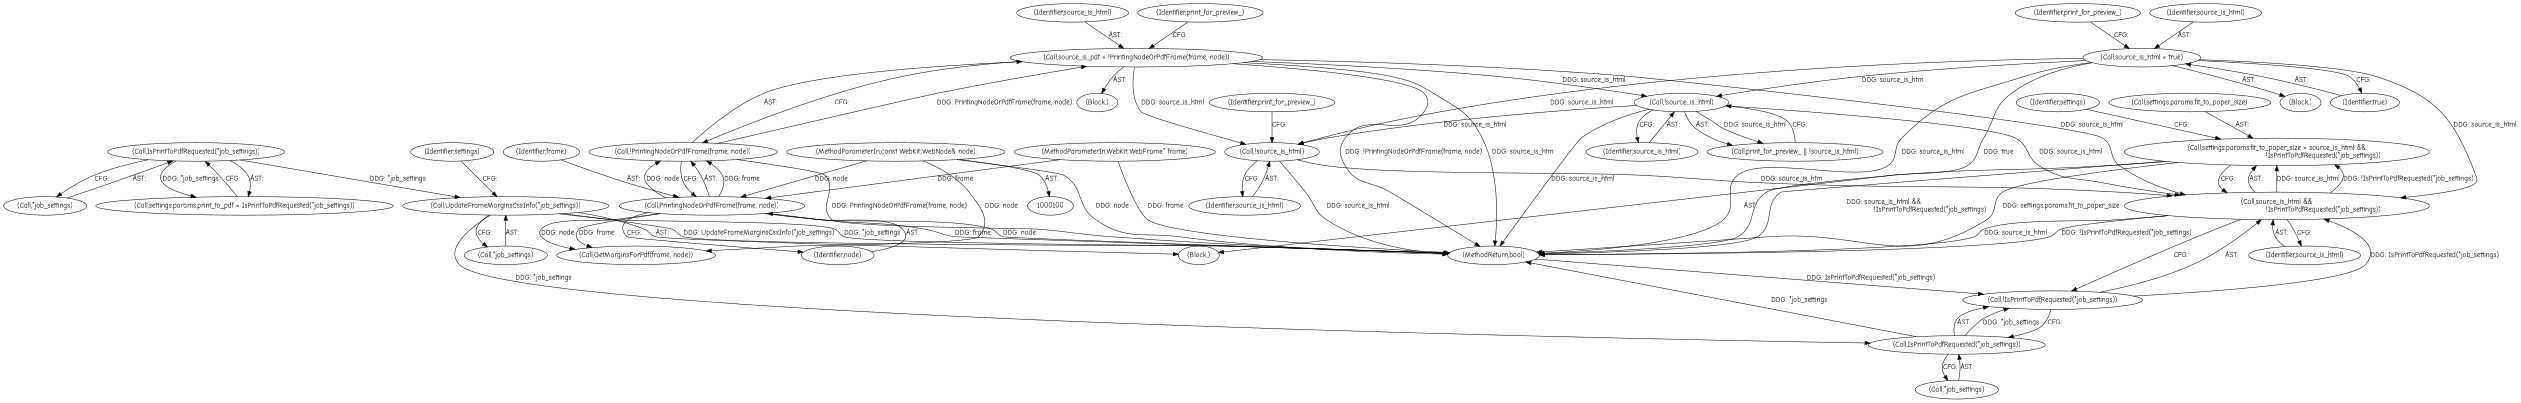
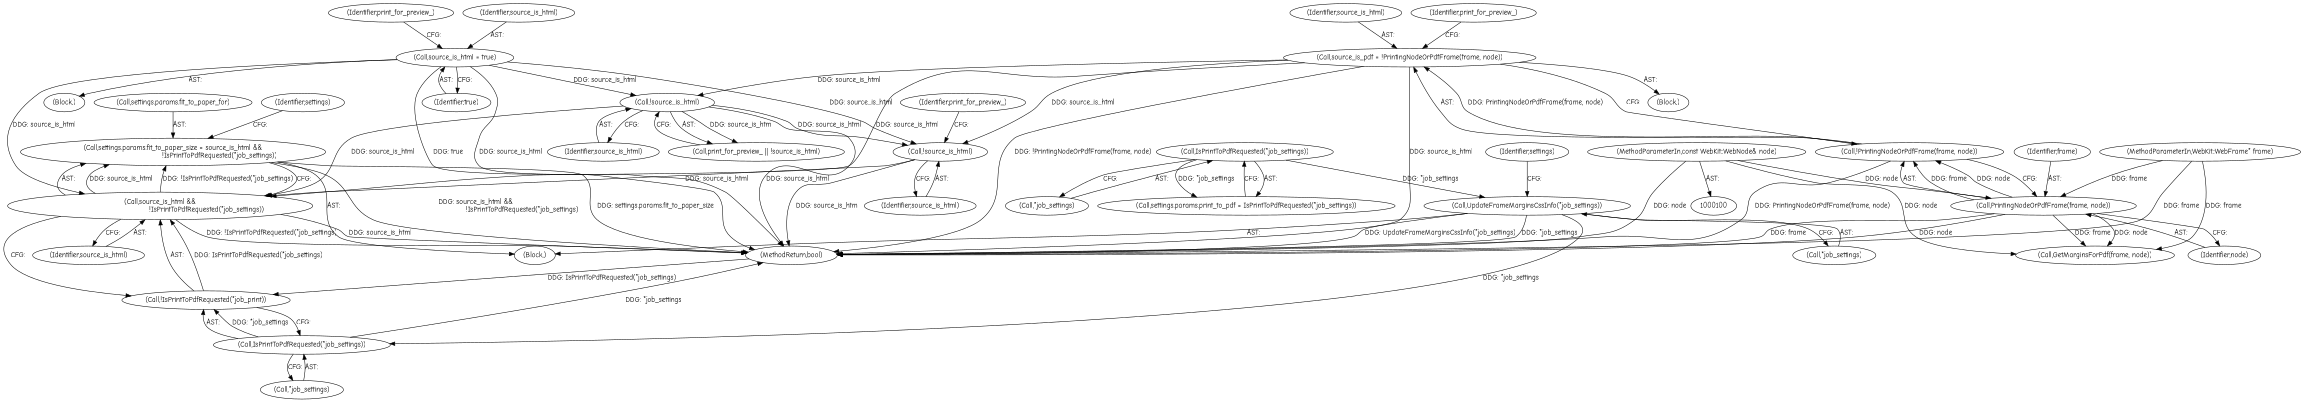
(2190, 103) -> (173, 103)
none -> (2203, 217)
(2053, 300) -> (206, 300)
